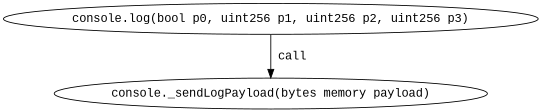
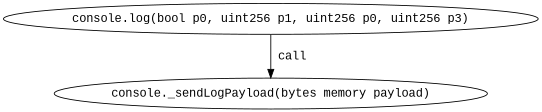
(271, 19) -> (271, 19)
